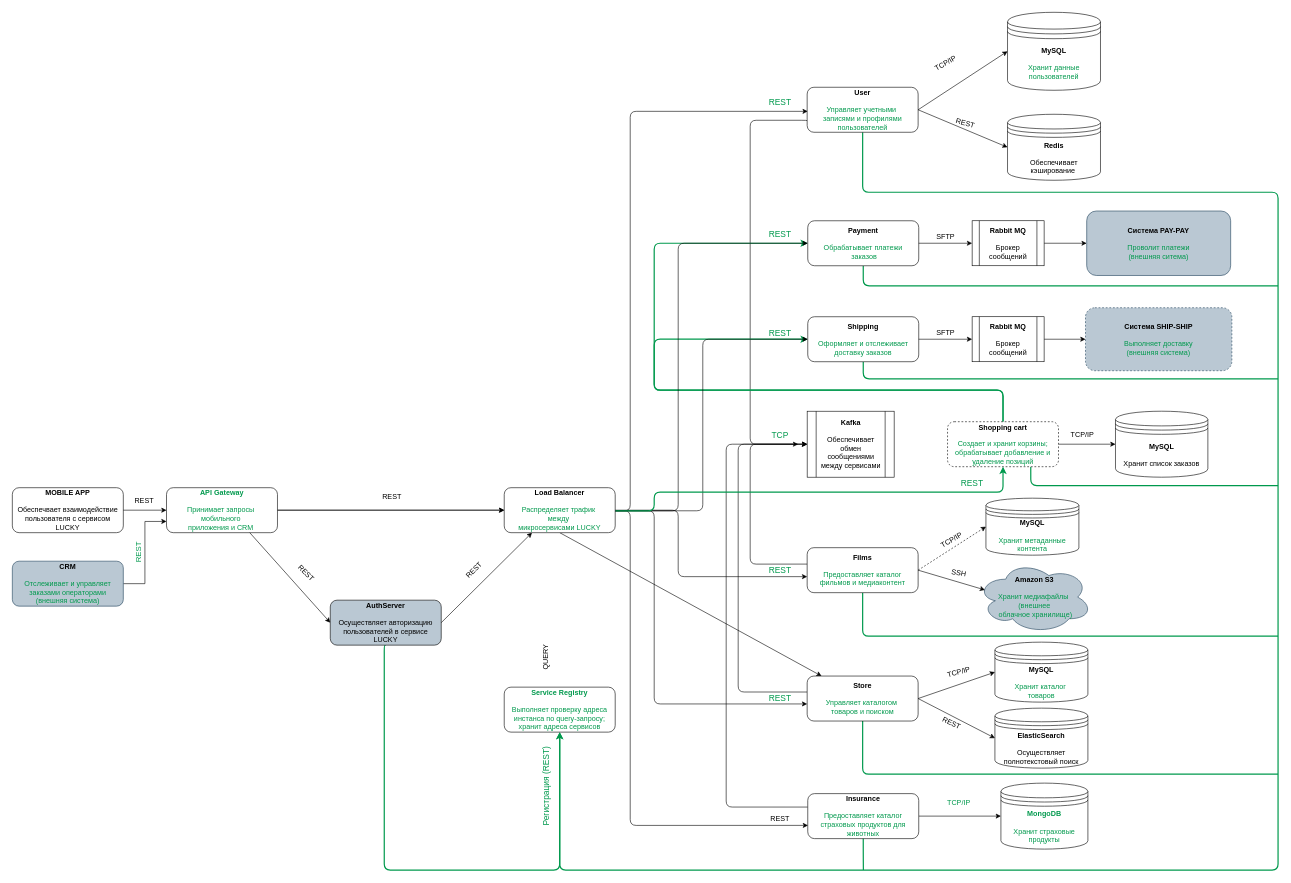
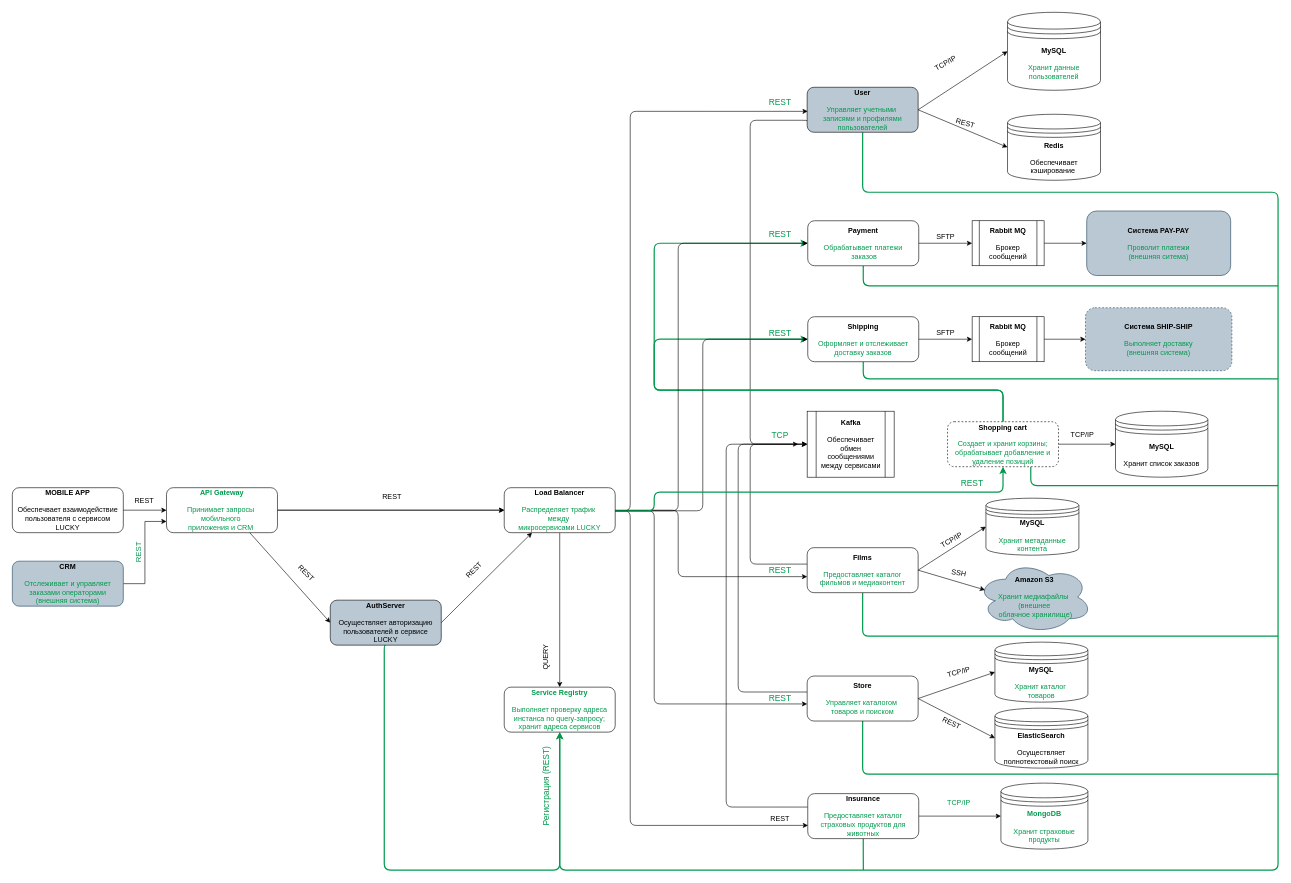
(863, 110) -> (863, 110)
(951, 549) -> (951, 549)
(691, 605) -> (560, 681)
